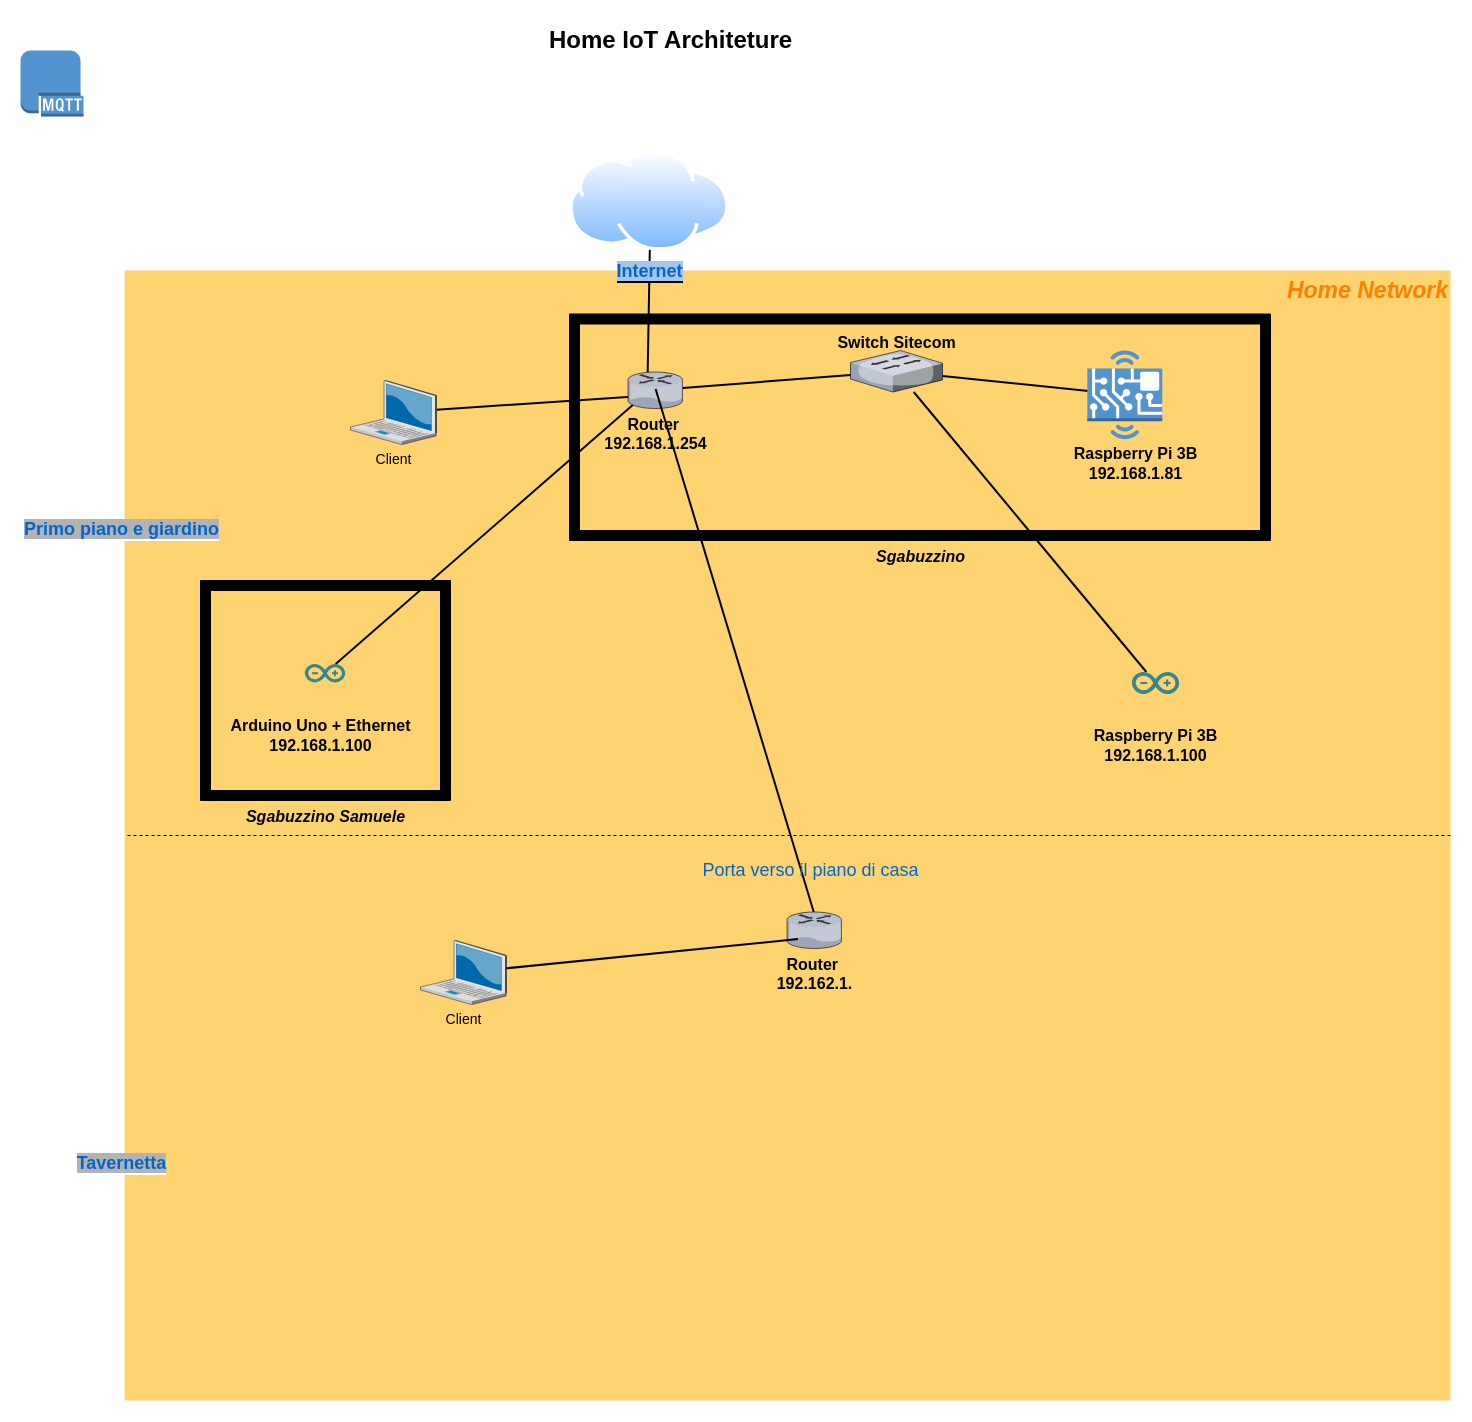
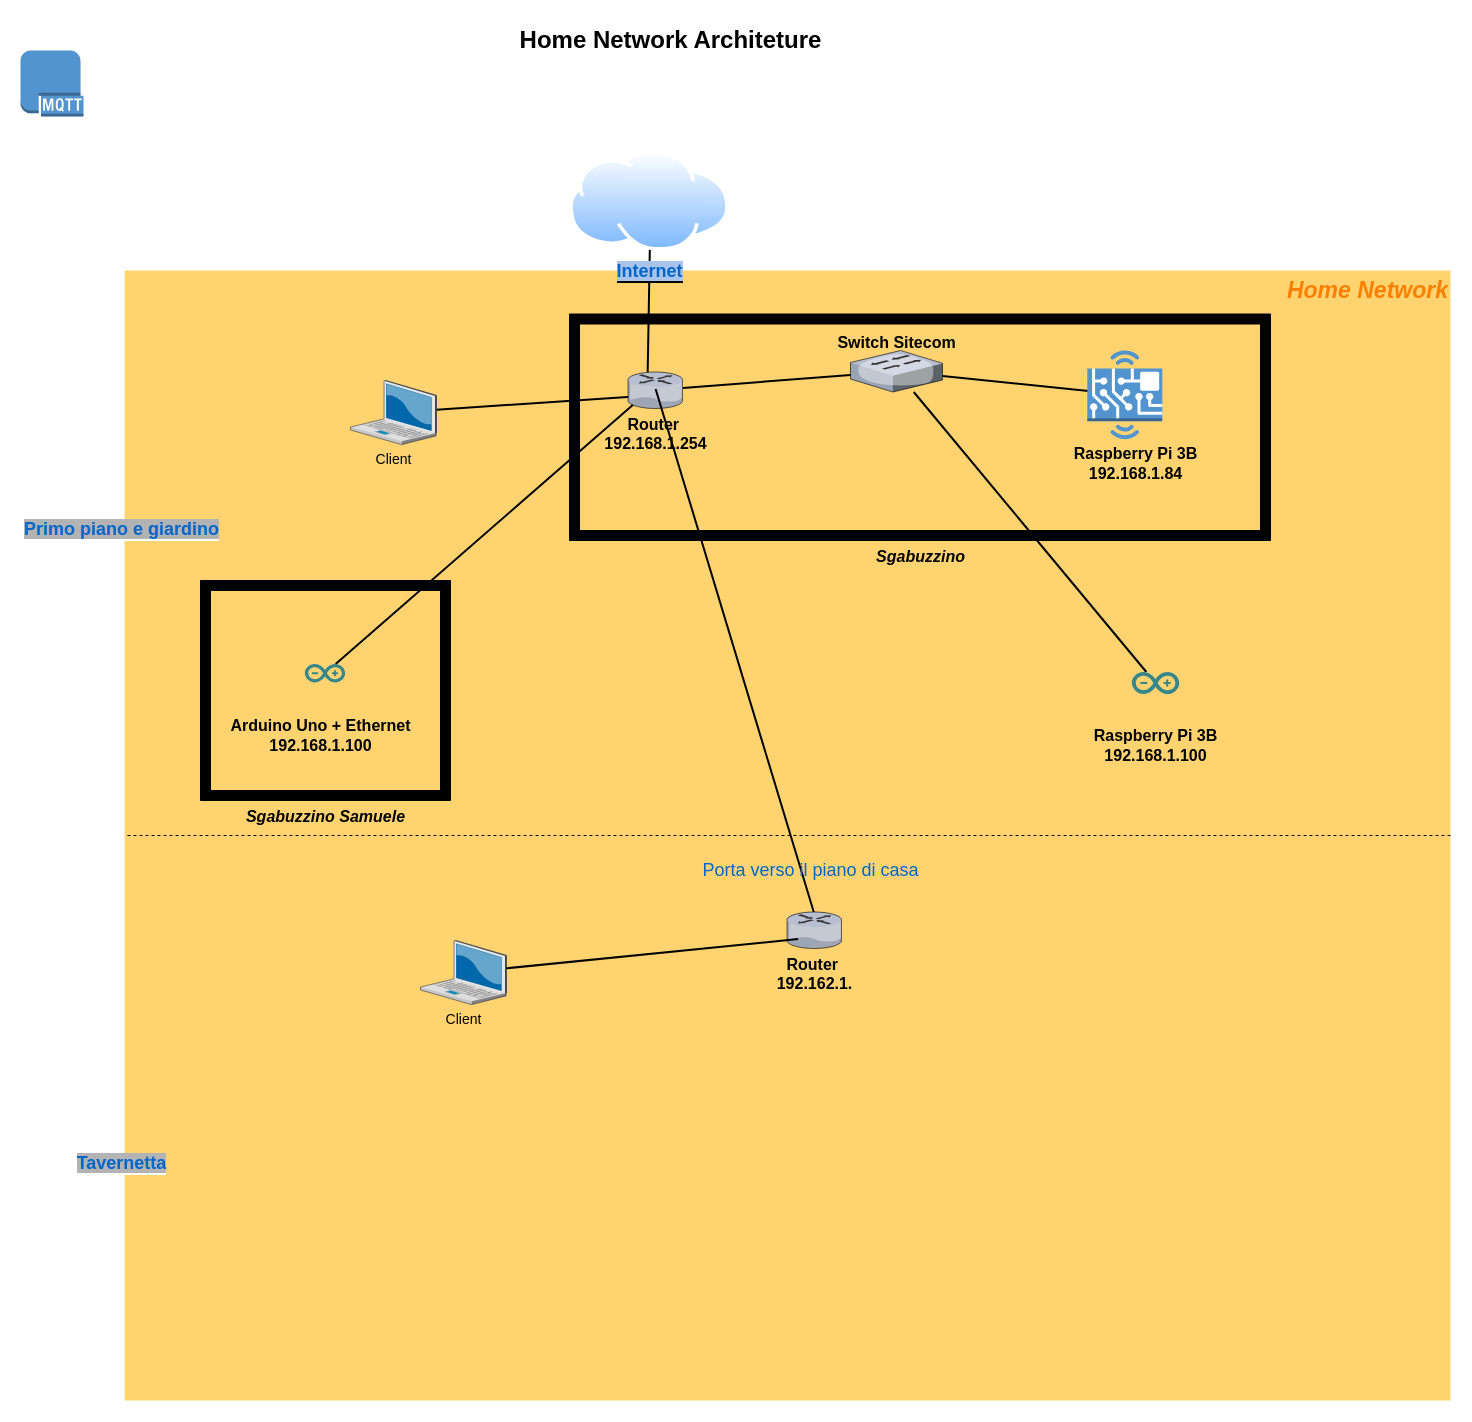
(671, 41) -> (671, 41)
(1136, 464) -> (1136, 464)
